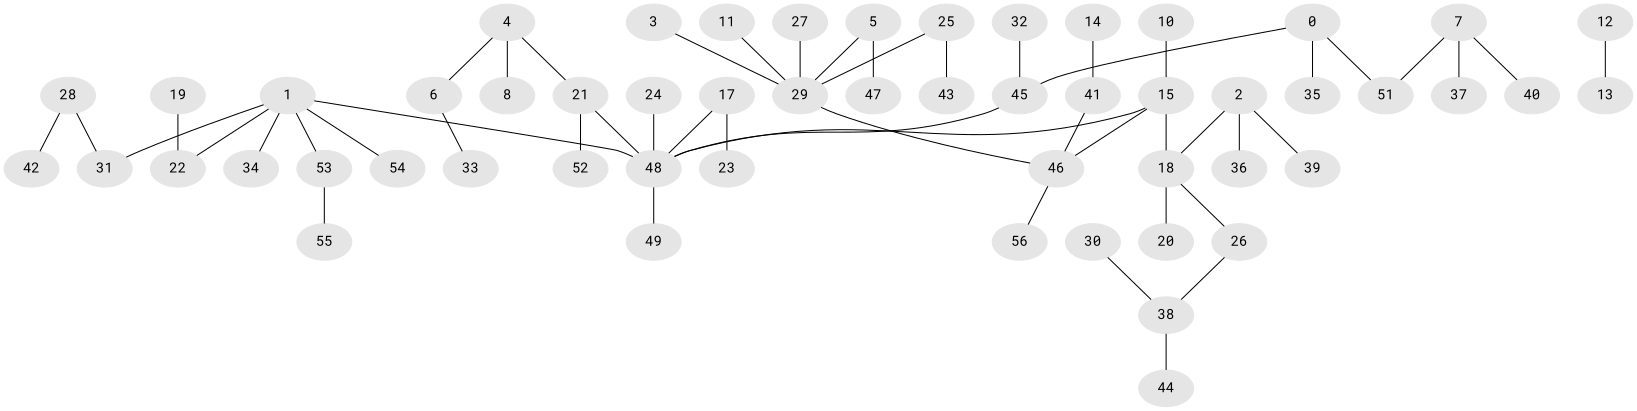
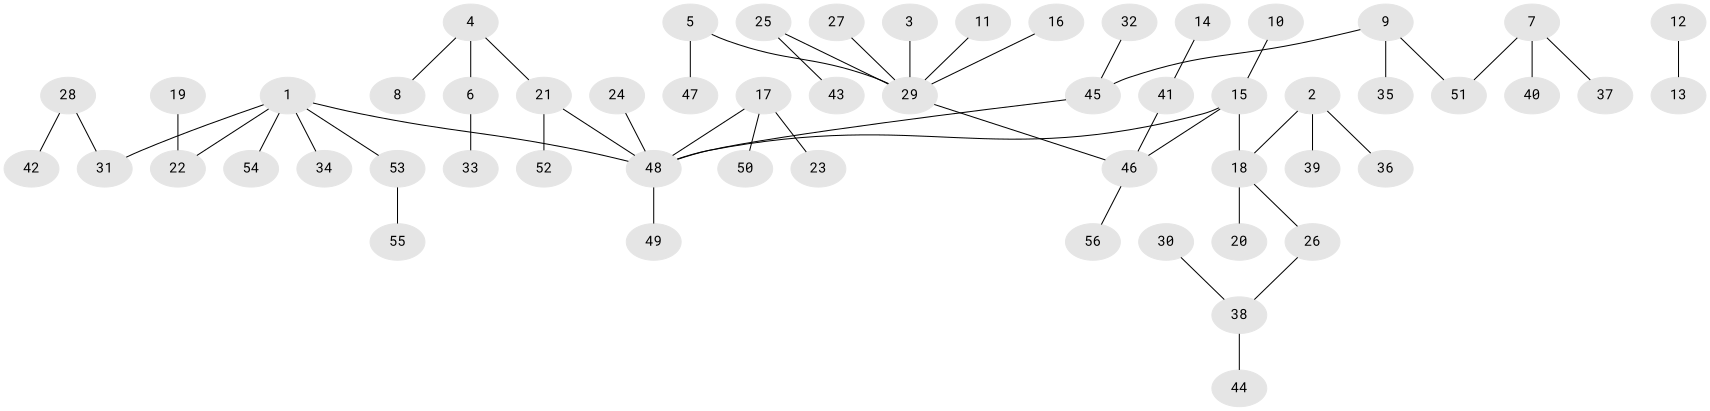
none -> (1056, 22)
(1313, 22) -> (1386, 22)
none -> (745, 169)
